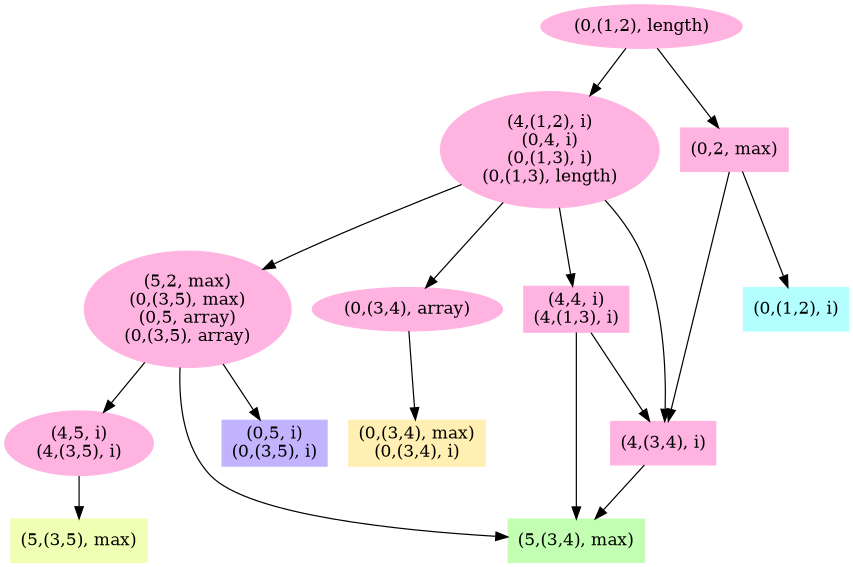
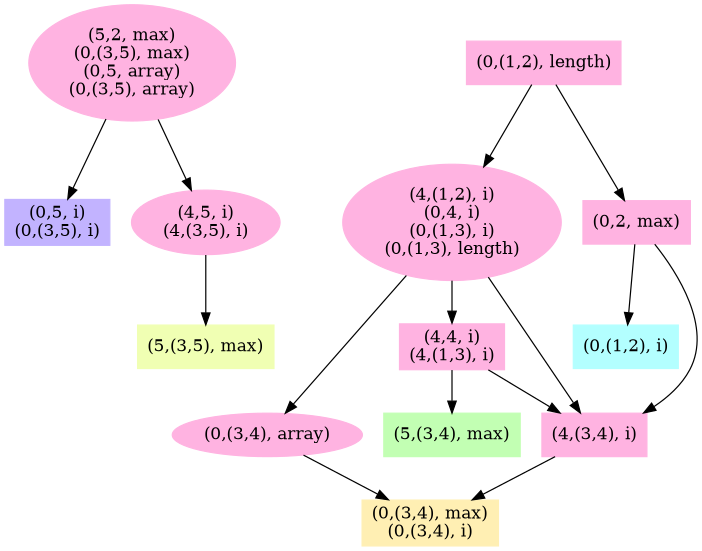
(642, 27) -> (544, 63)
(367, 223) -> none
(624, 487) -> (519, 475)
(292, 511) -> none
